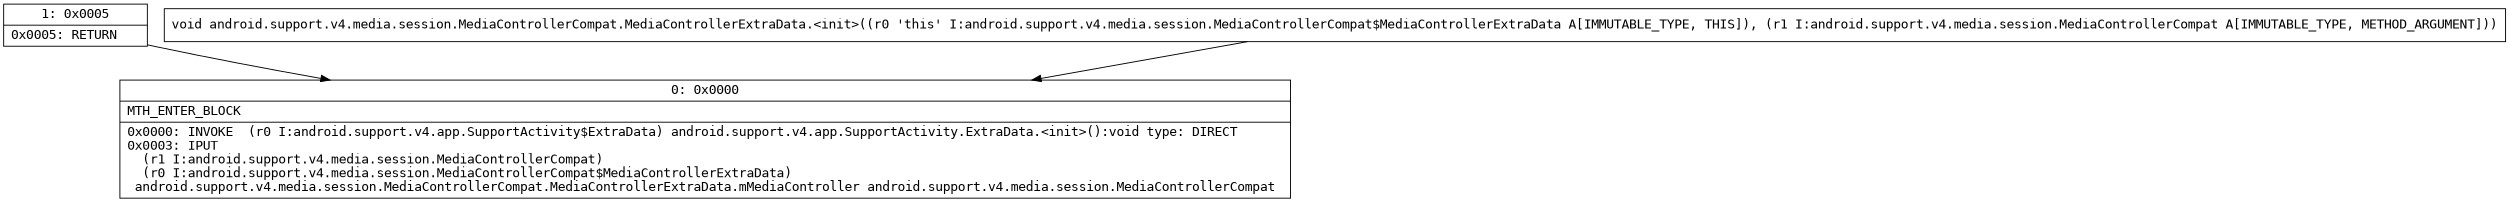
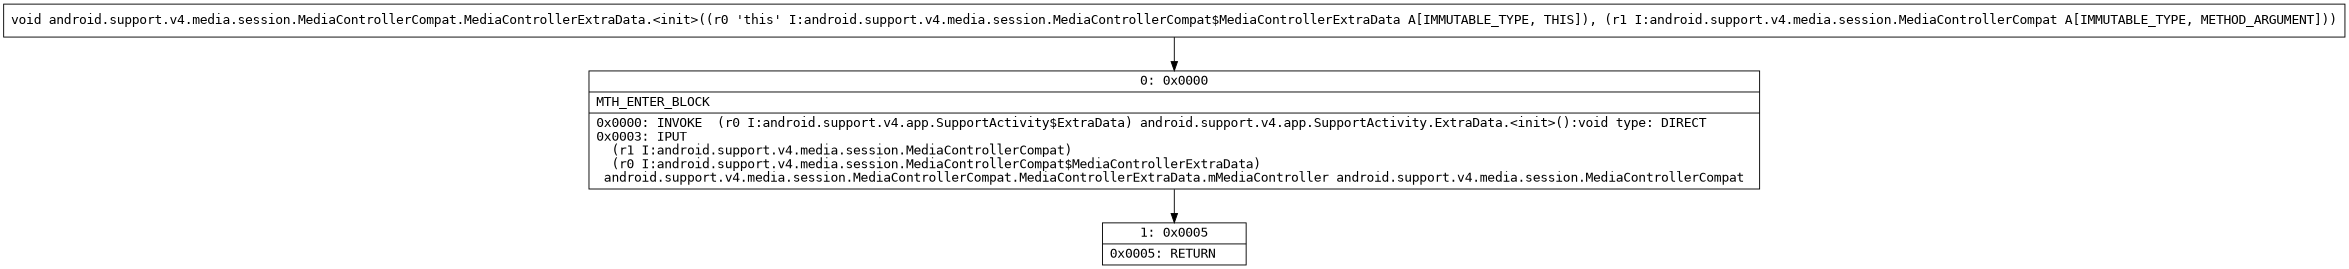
(234, 62) -> (1174, 201)
